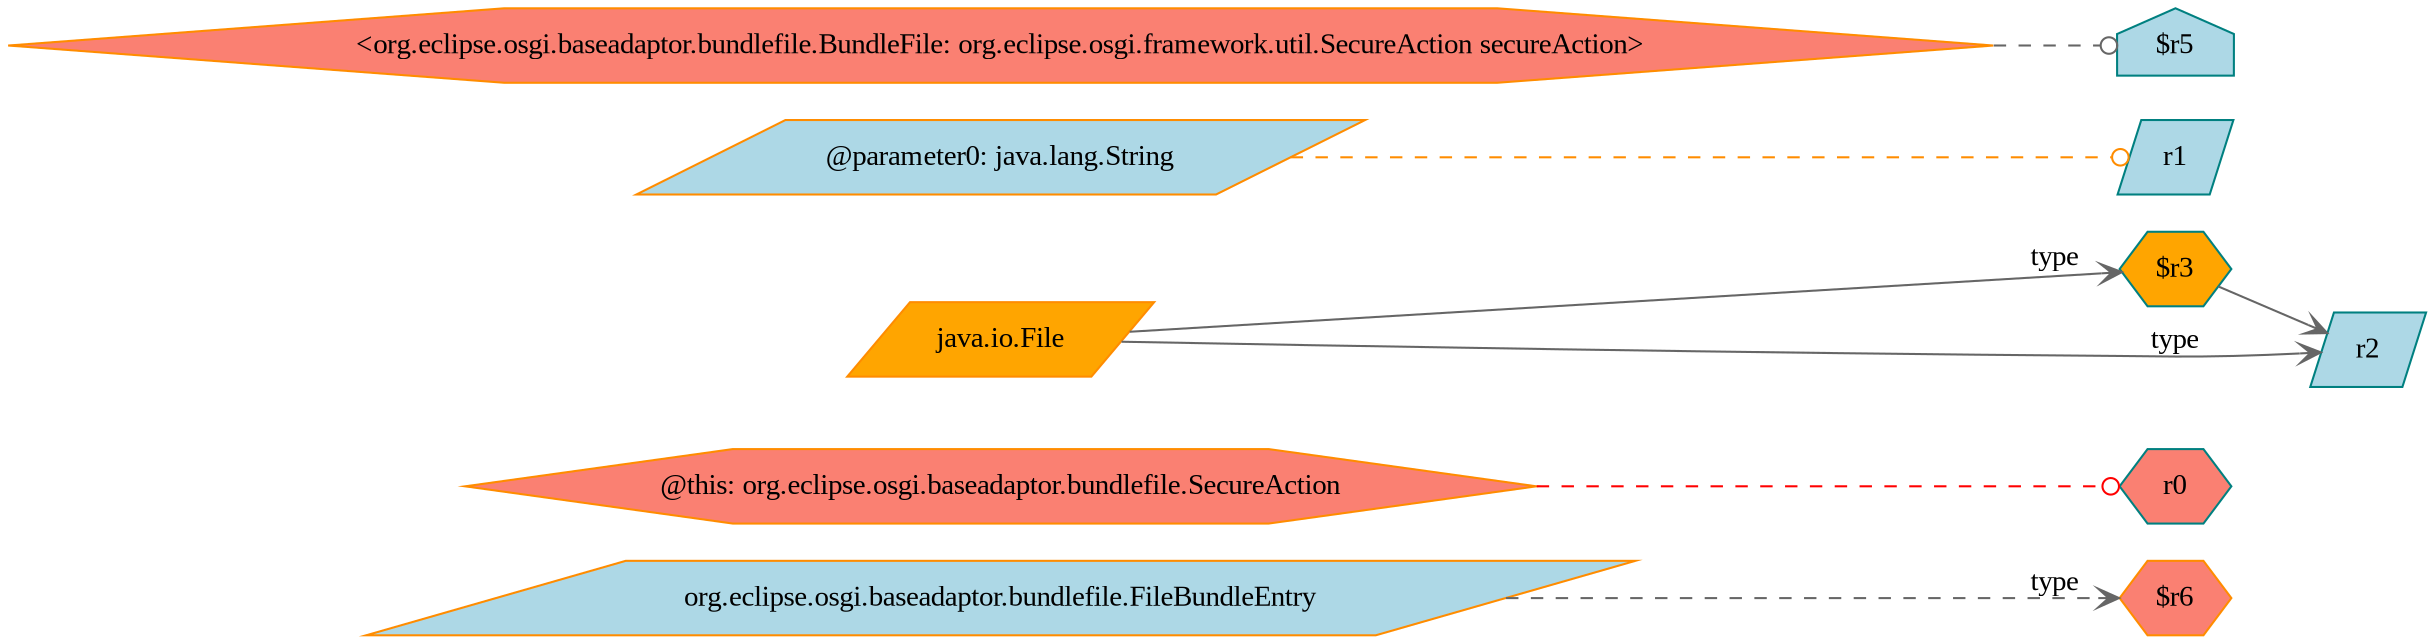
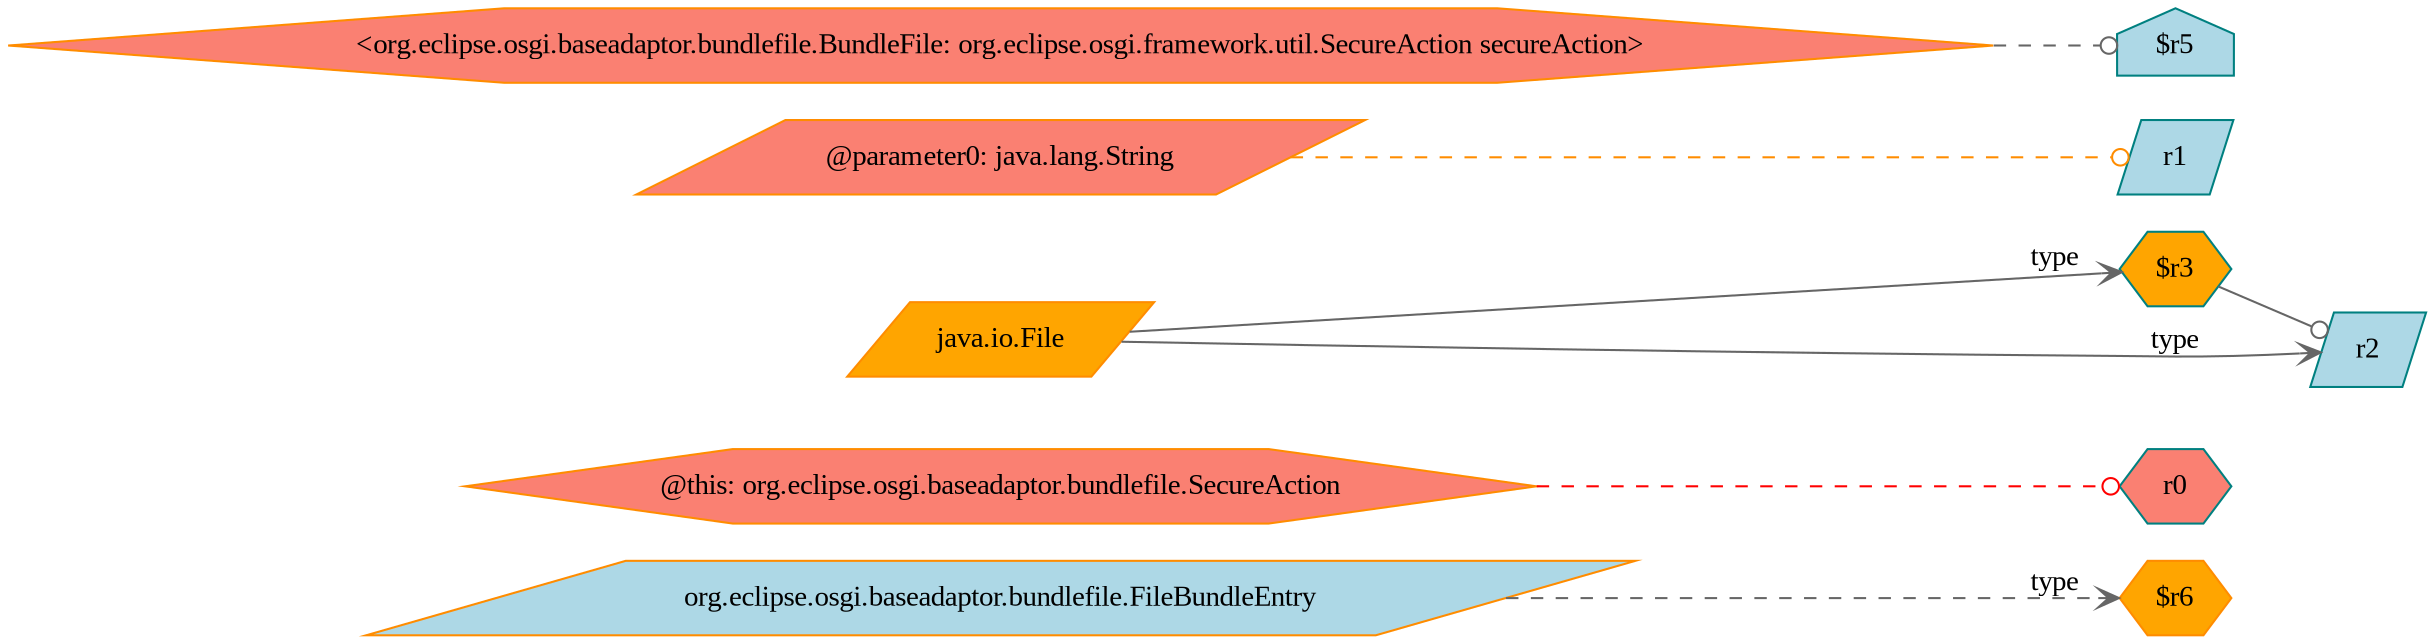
(1001, 157) -> (1001, 157)
(2263, 306) -> (2265, 306)
(2175, 598) -> (2175, 598)
